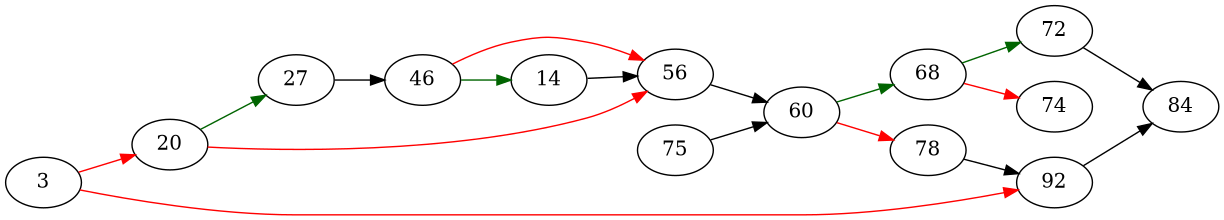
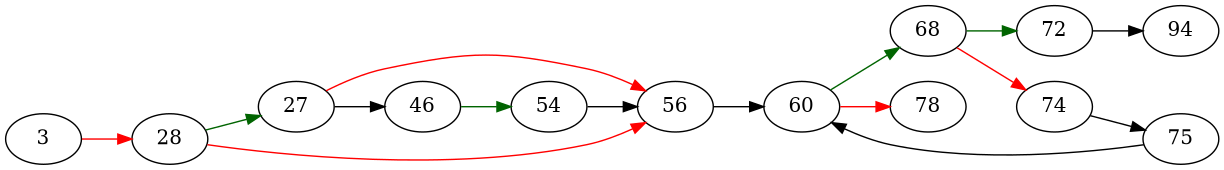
(540, 38) -> (479, 55)
(549, 80) -> (549, 107)
(1181, 107) -> (1181, 31)
none -> (1111, 121)
(170, 145) -> (170, 139)
(1055, 183) -> none
